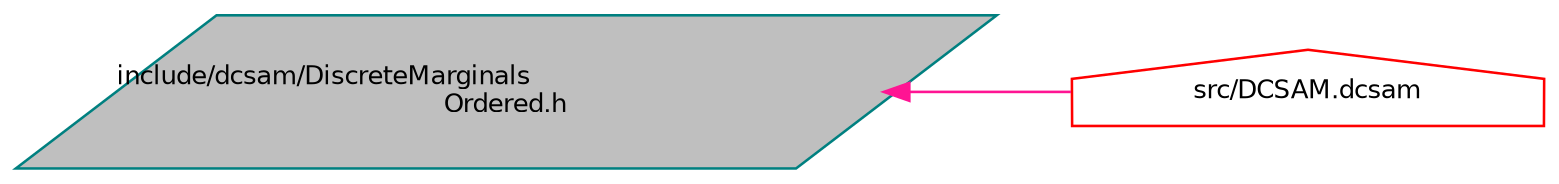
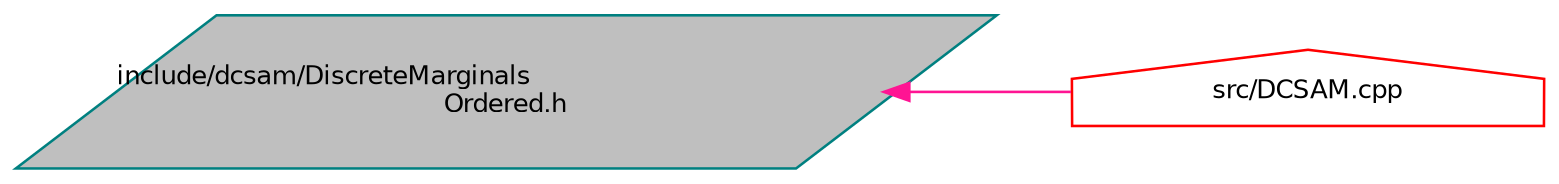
(1308, 92) -> (1308, 92)
